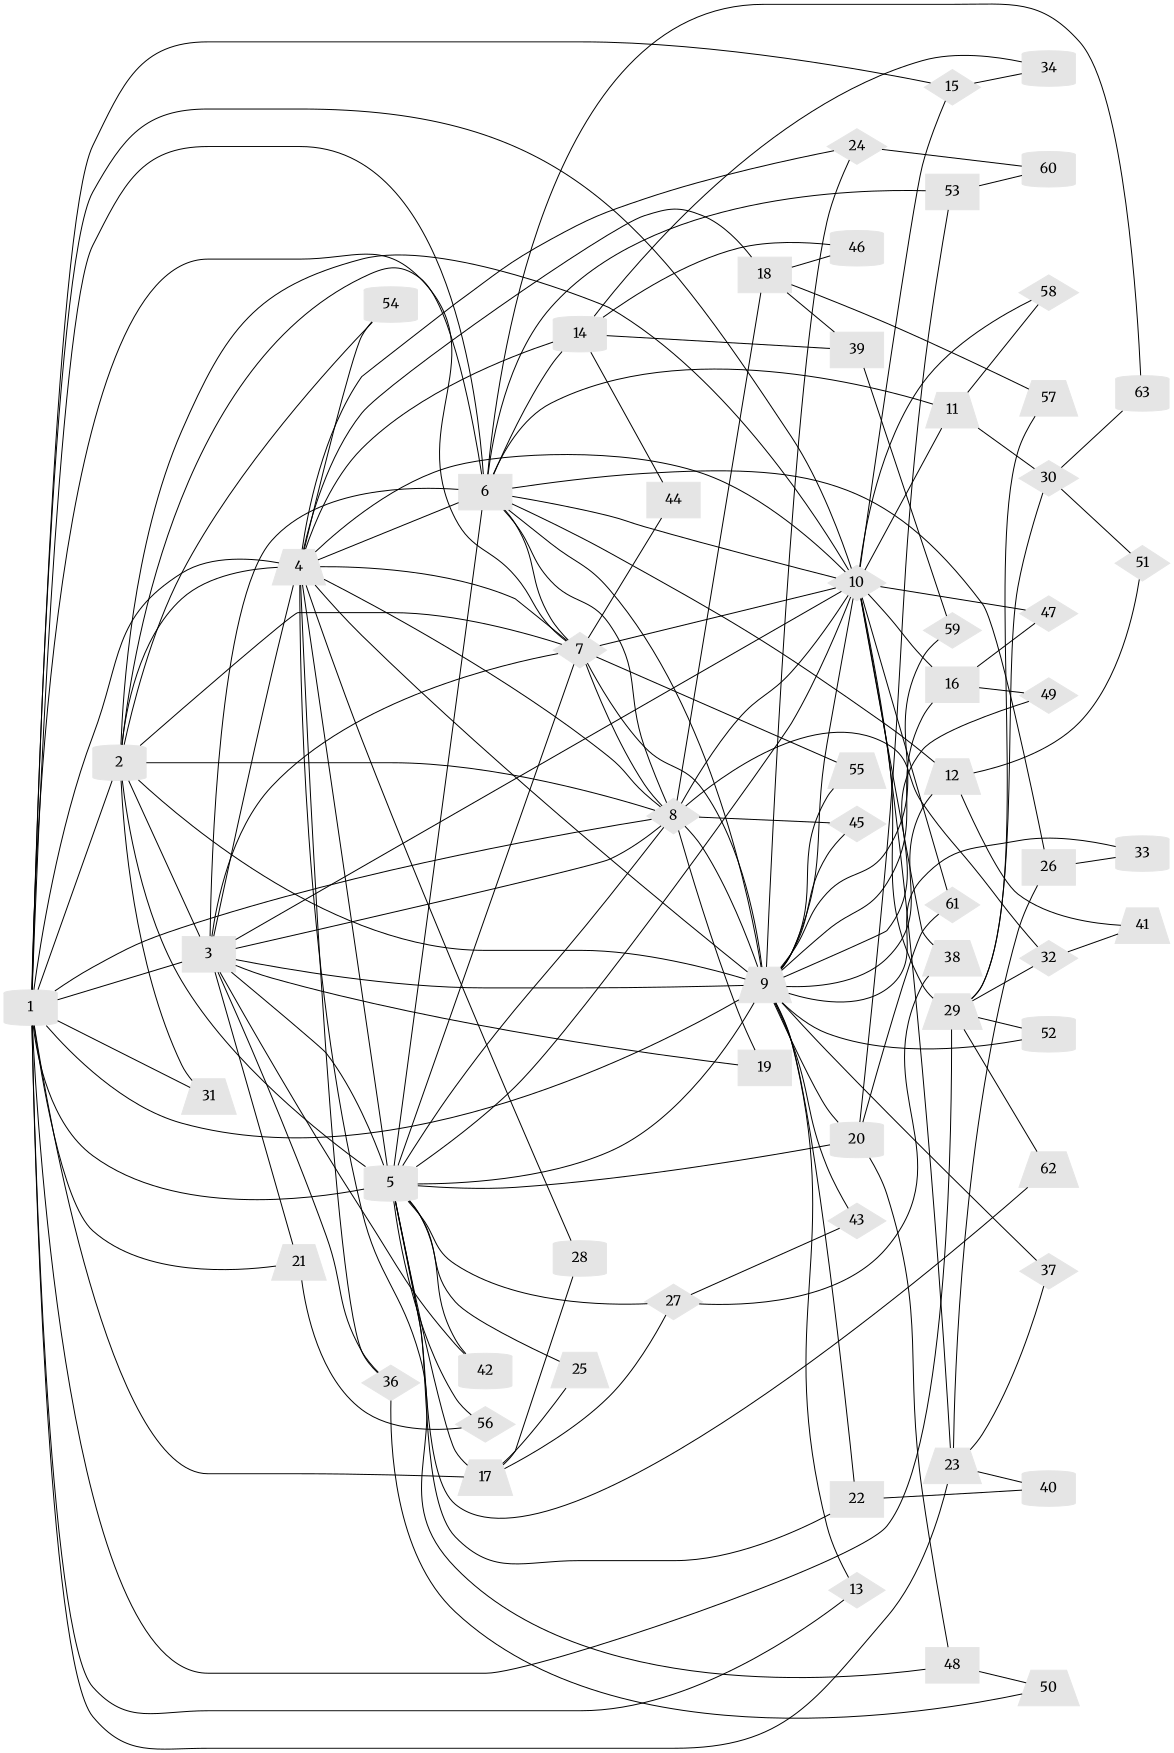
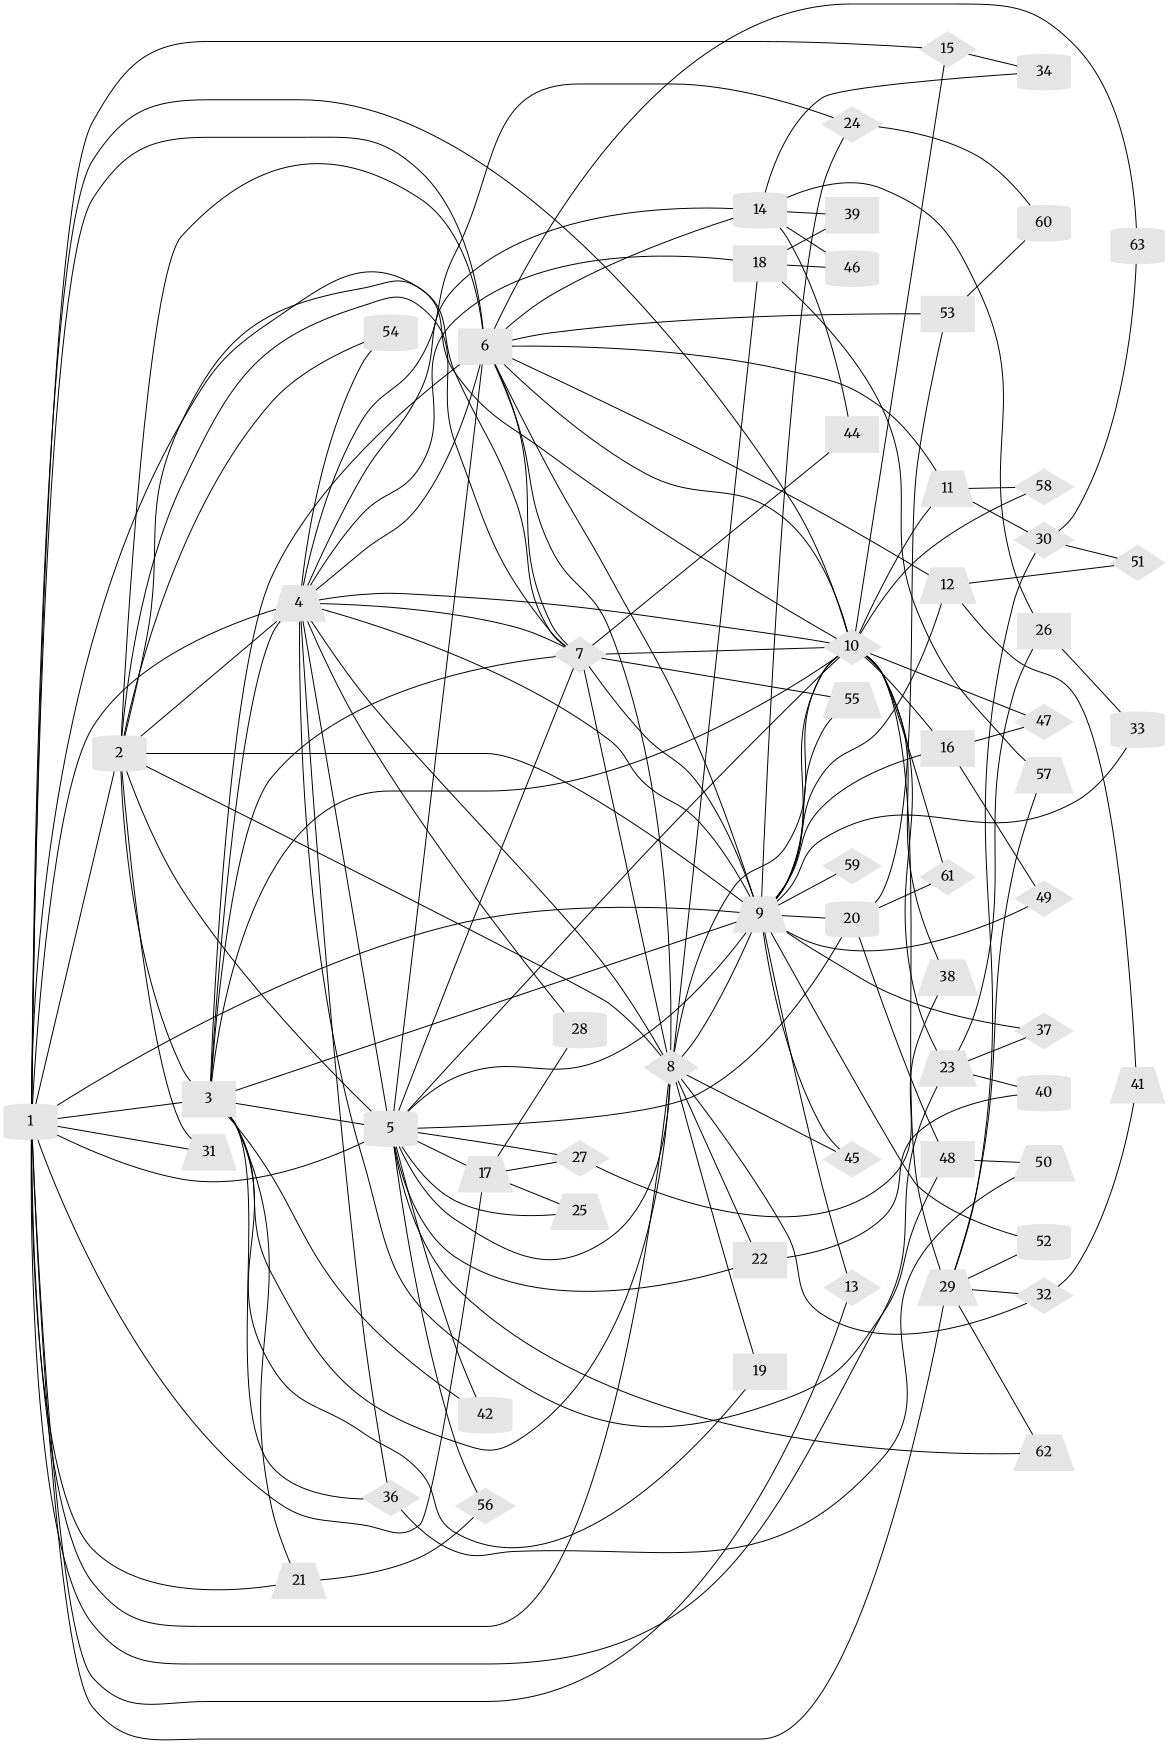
(903, 486) -> none
(889, 512) -> (994, 332)
(857, 1221) -> none
(824, 1228) -> (714, 1161)
